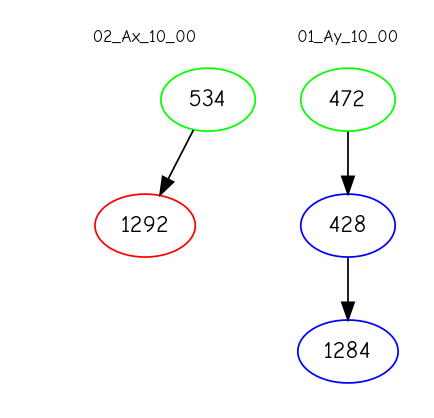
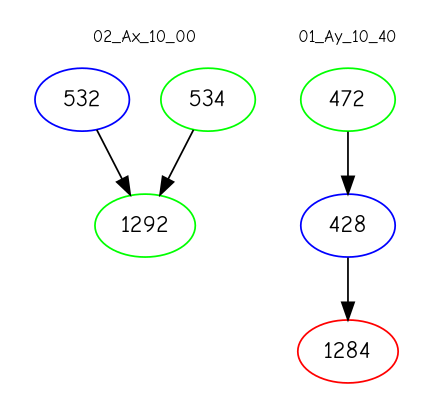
(348, 38) -> (348, 38)
none -> (82, 100)
(145, 226) -> (145, 226)
(348, 351) -> (348, 351)
